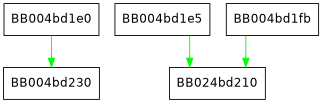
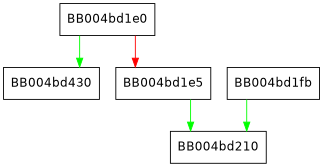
none -> (135, 47)
(51, 83) -> (51, 83)
(217, 83) -> (218, 147)
